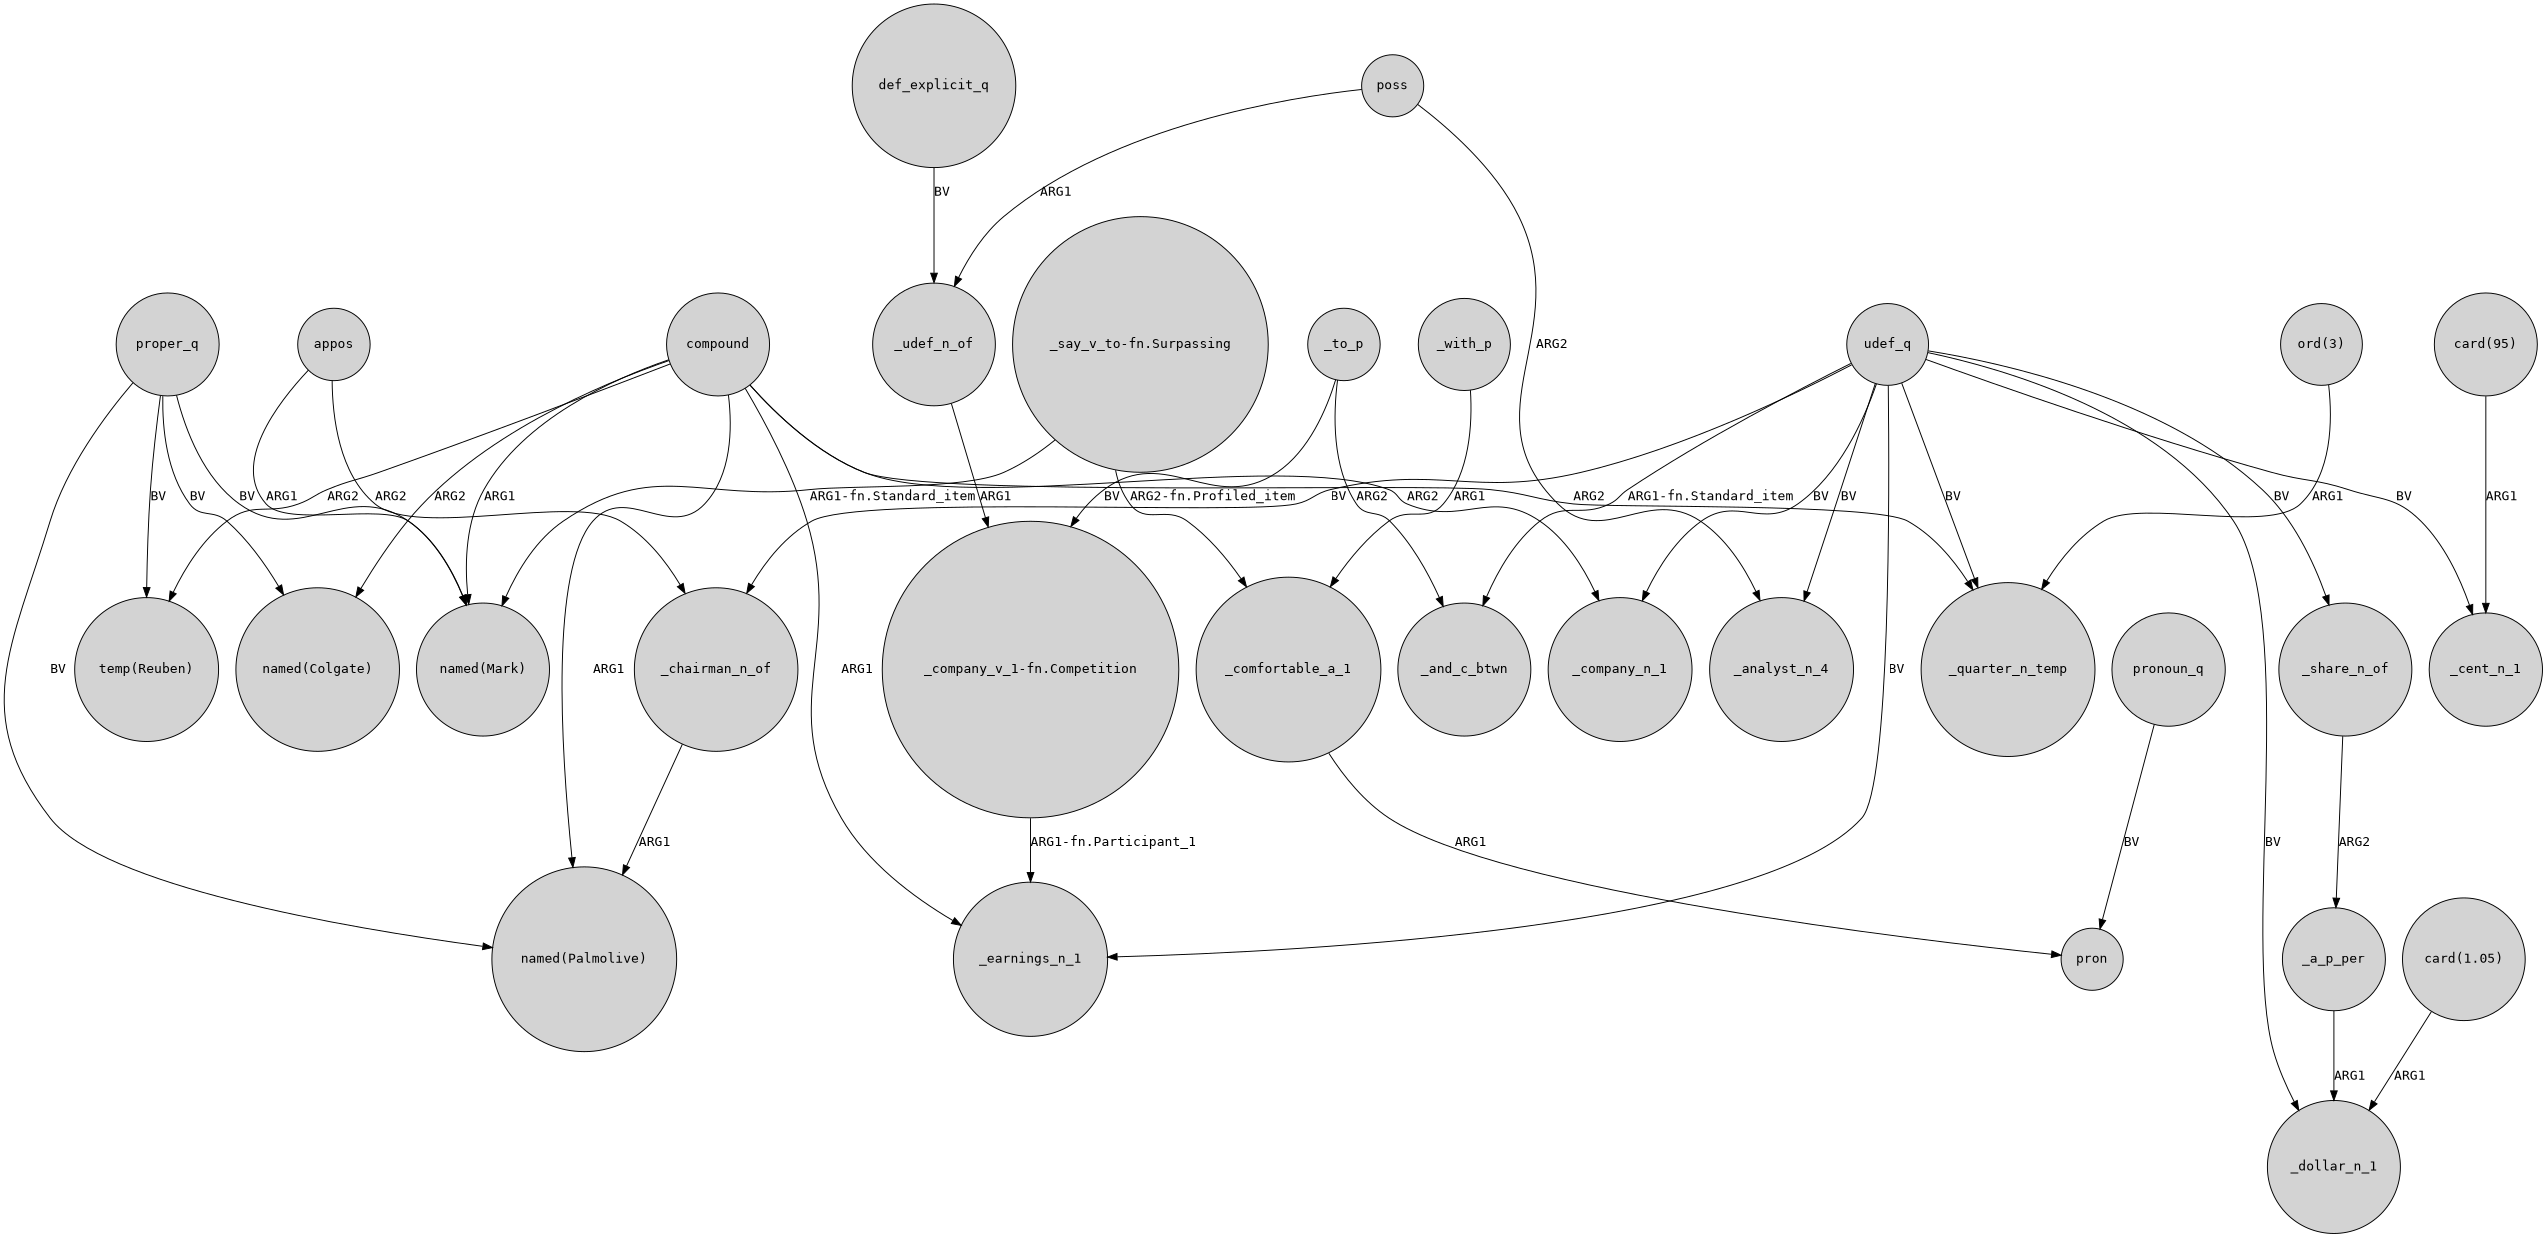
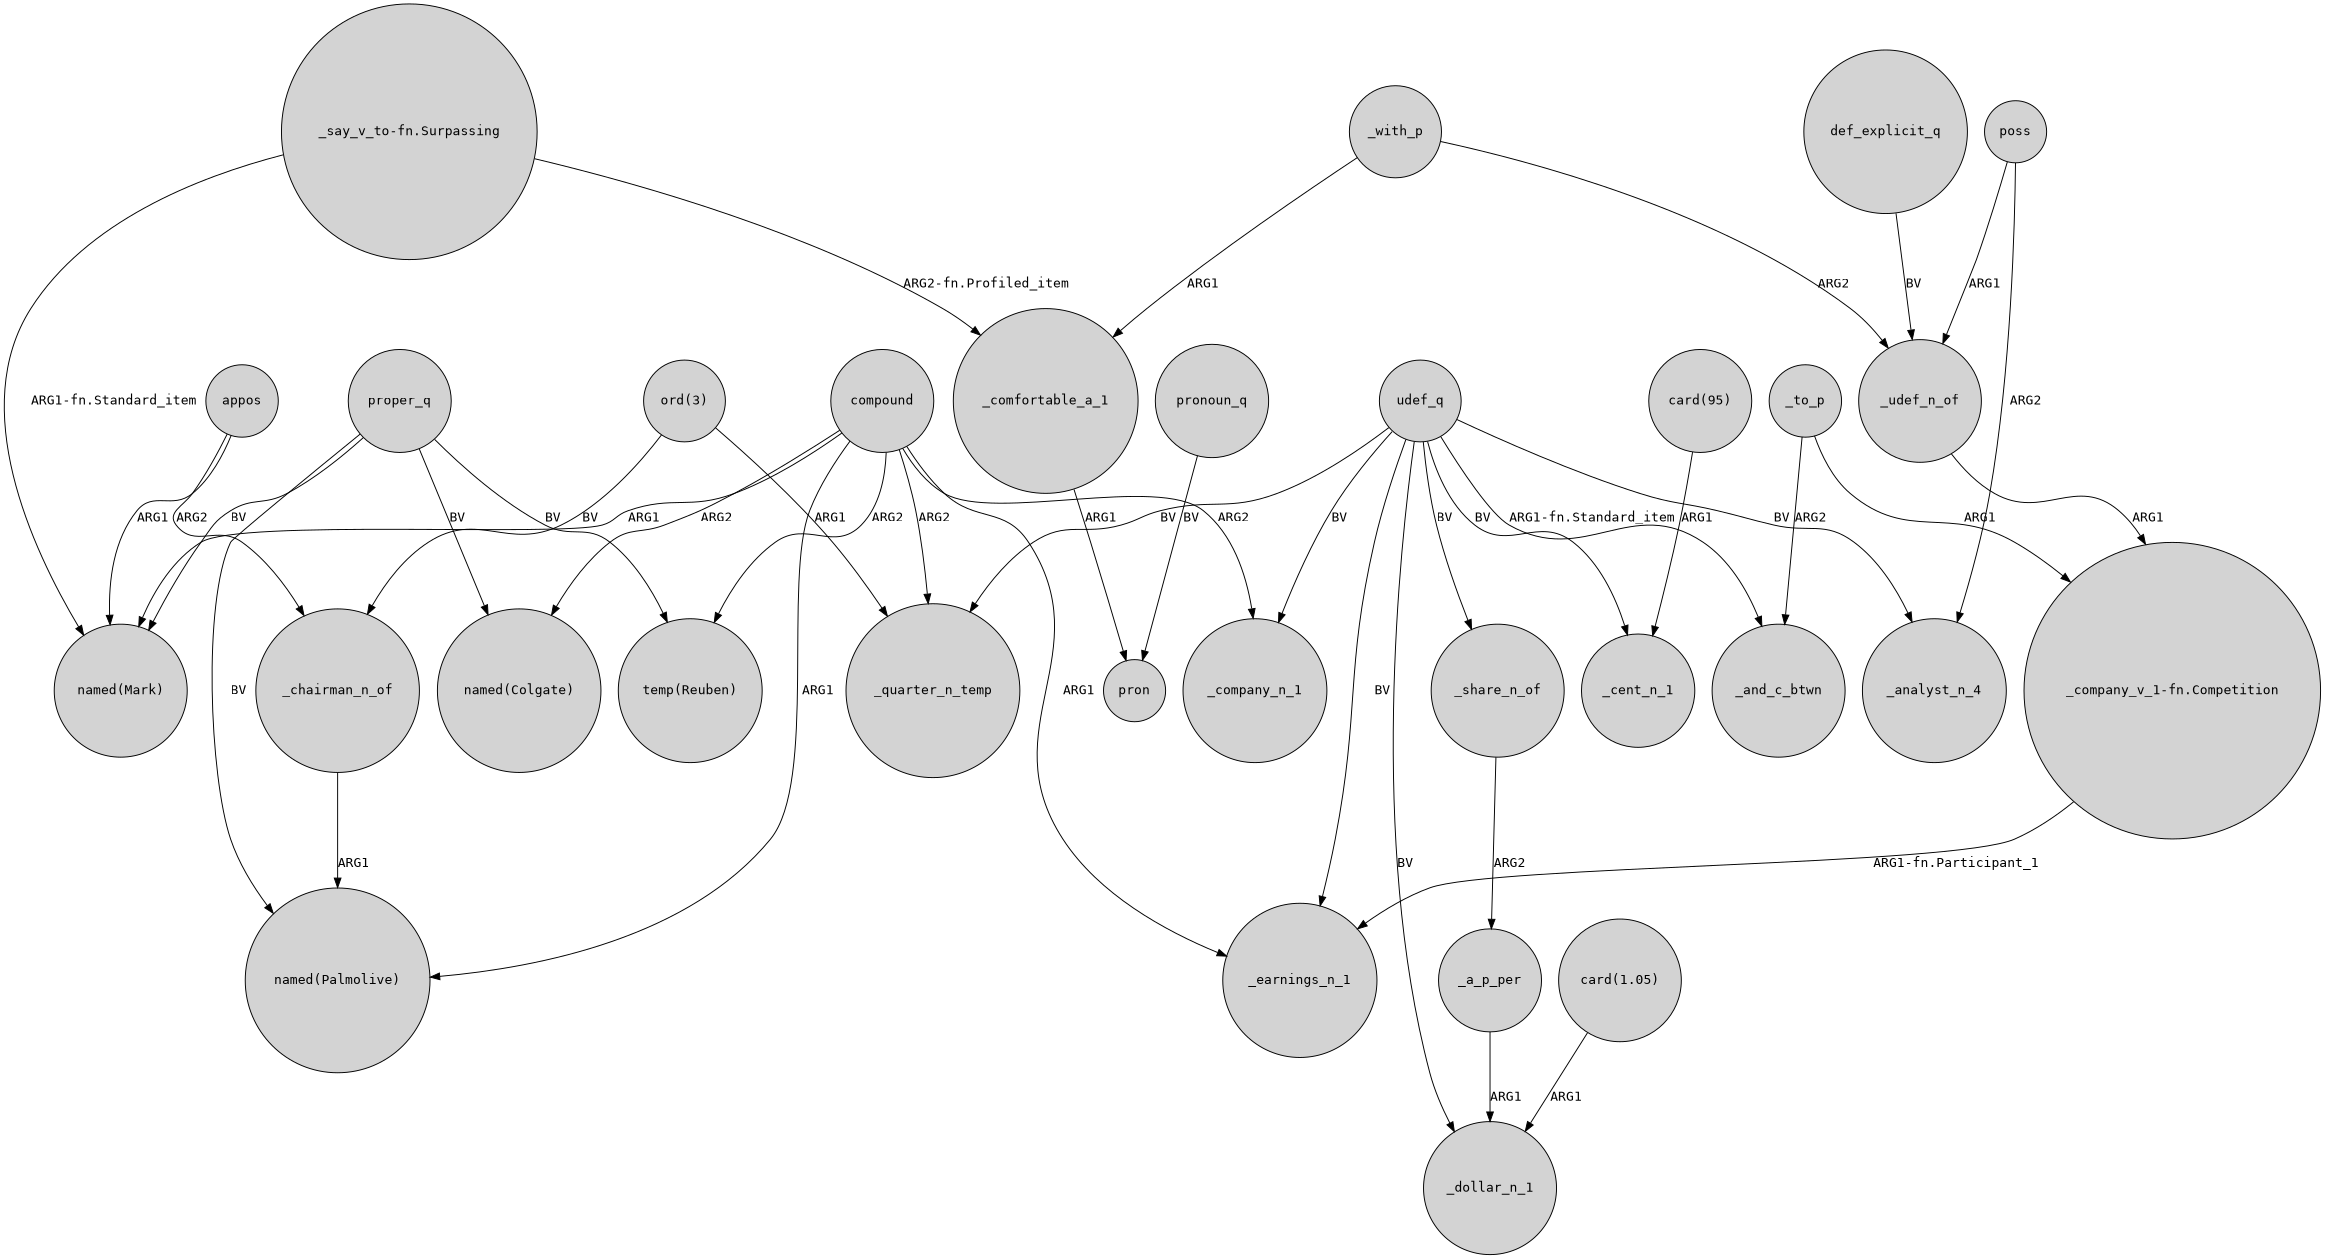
none -> (1675, 213)
(1112, 497) -> (1980, 518)
(1300, 503) -> (570, 520)
